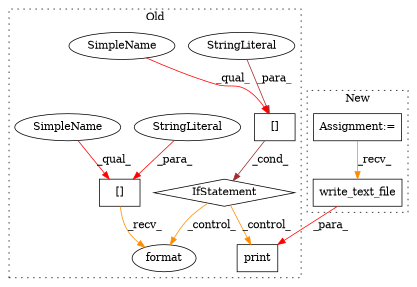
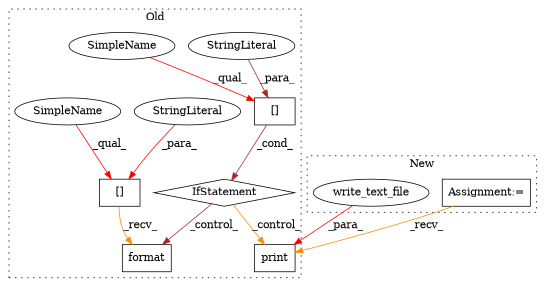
(358, 156) -> (378, 230)
(358, 193) -> (371, 193)
(189, 218) -> (190, 222)
(164, 258) -> (147, 258)
